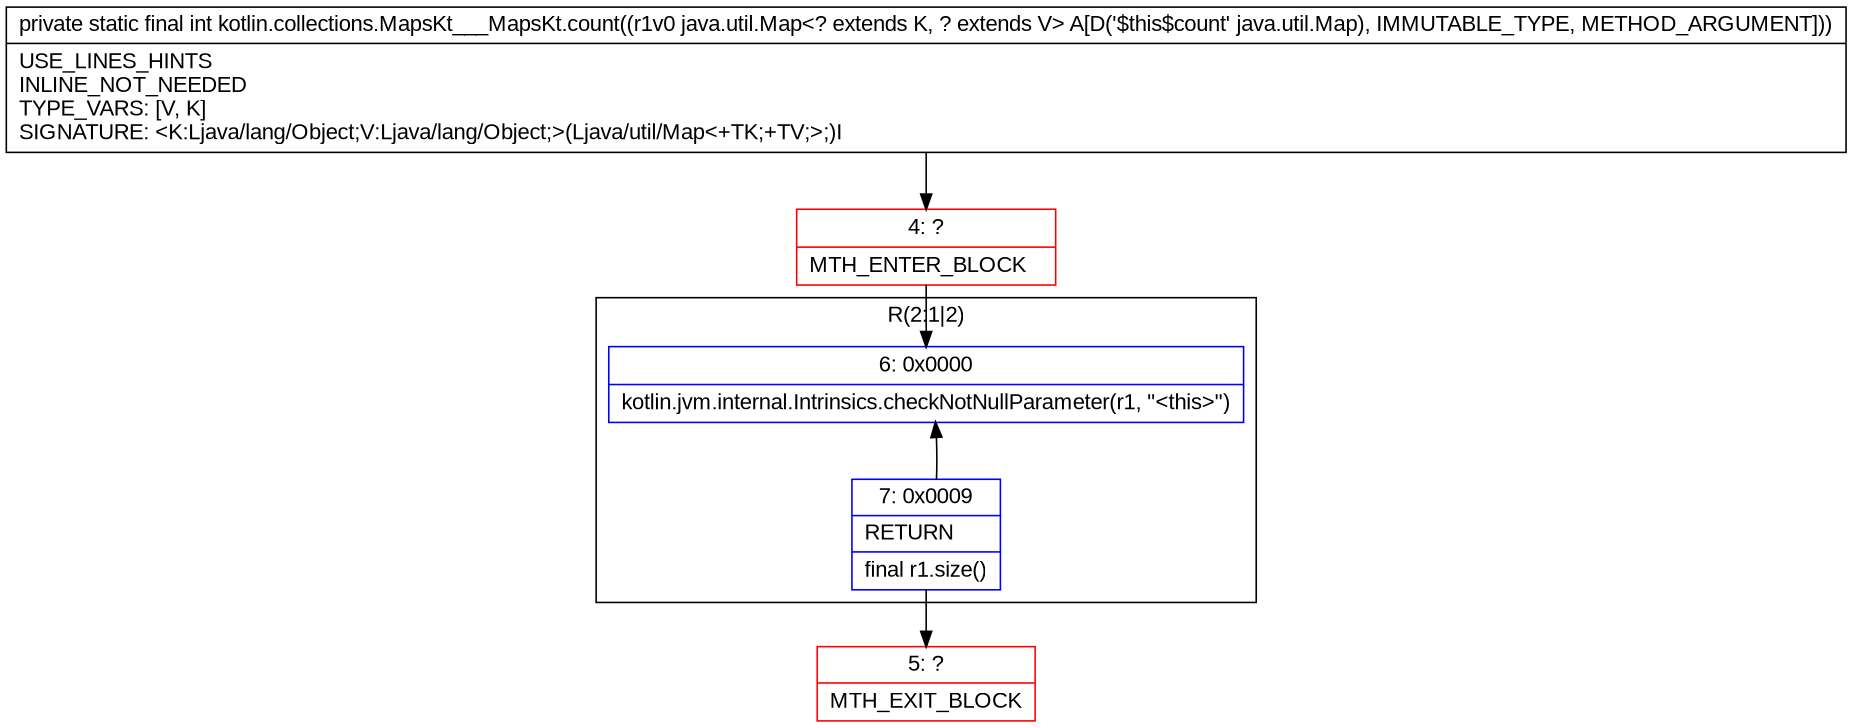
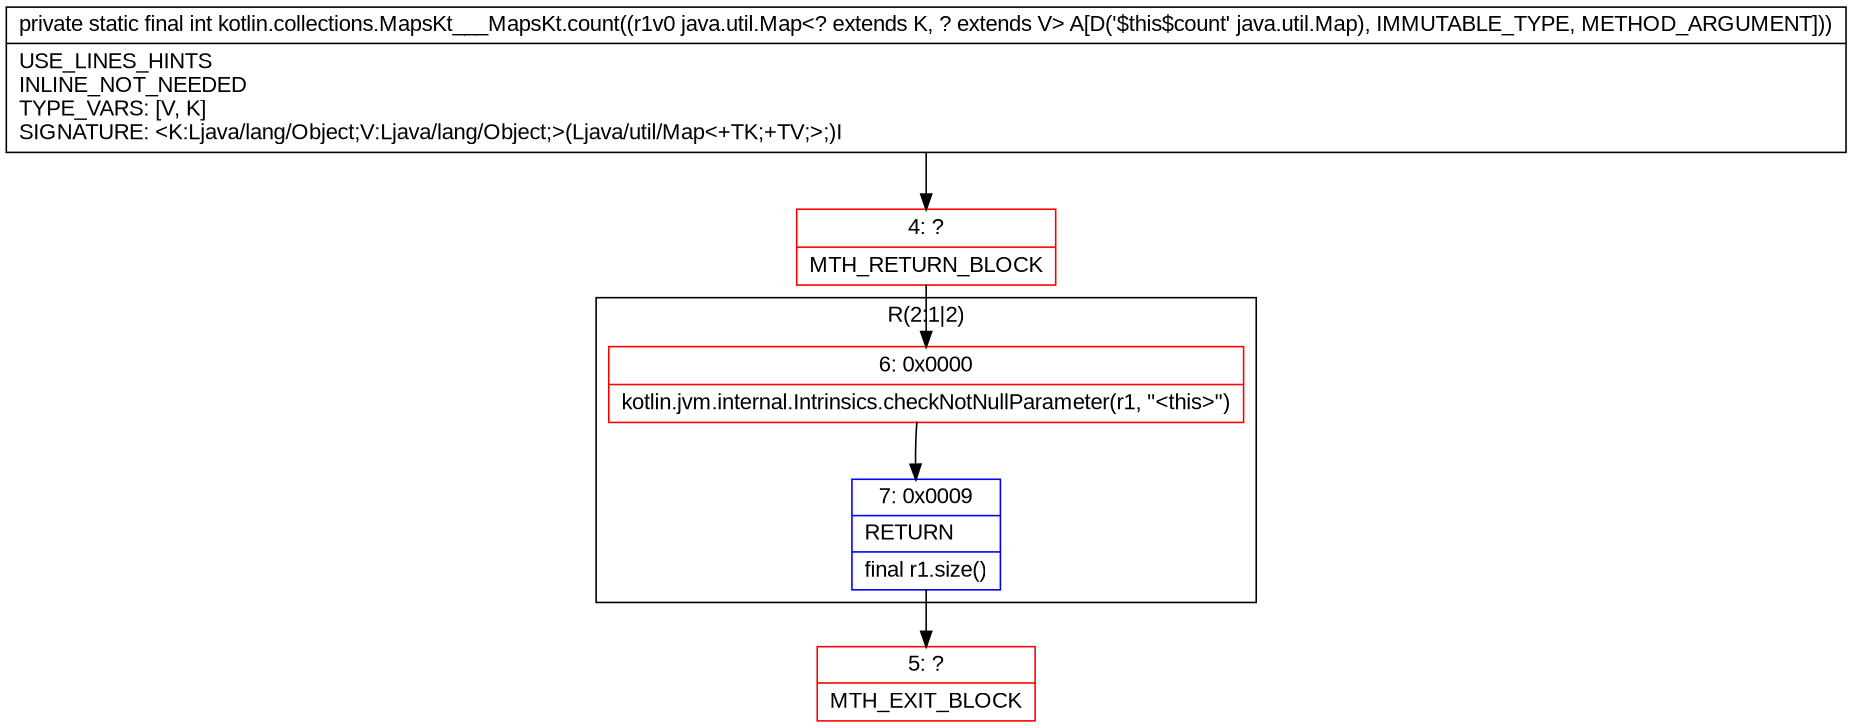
(918, 265) -> (926, 265)
(926, 385) -> (926, 385)
(937, 459) -> (916, 443)
